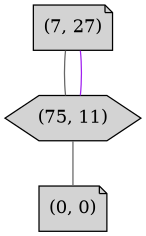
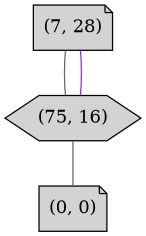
(73, 28) -> (73, 28)
(73, 118) -> (73, 118)
